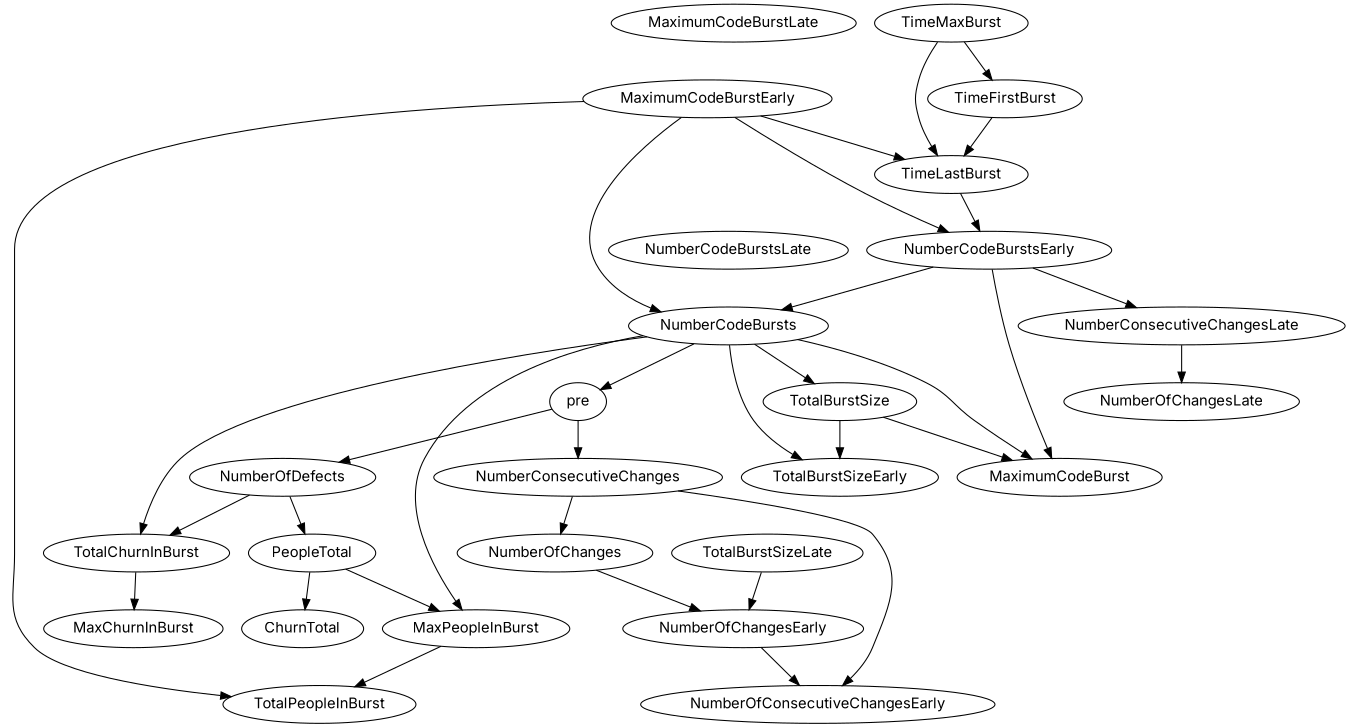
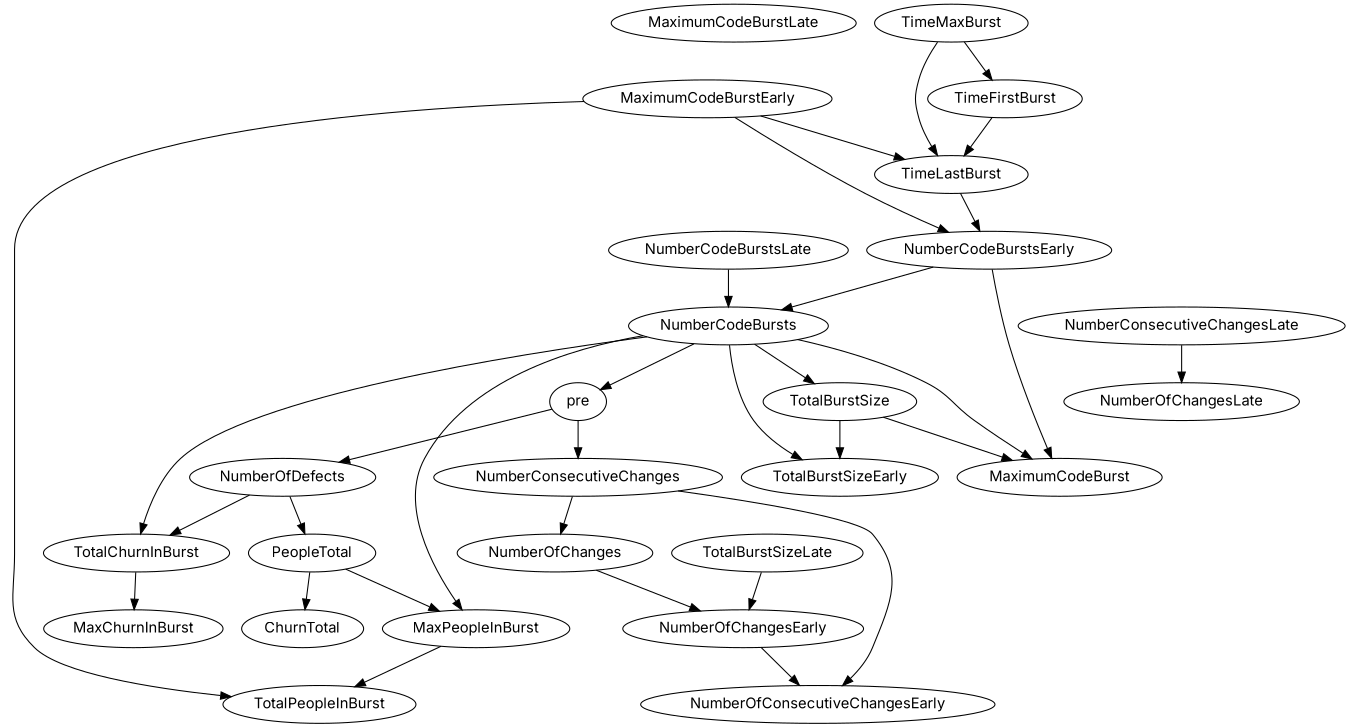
(596, 210) -> (728, 283)
(1080, 286) -> none
